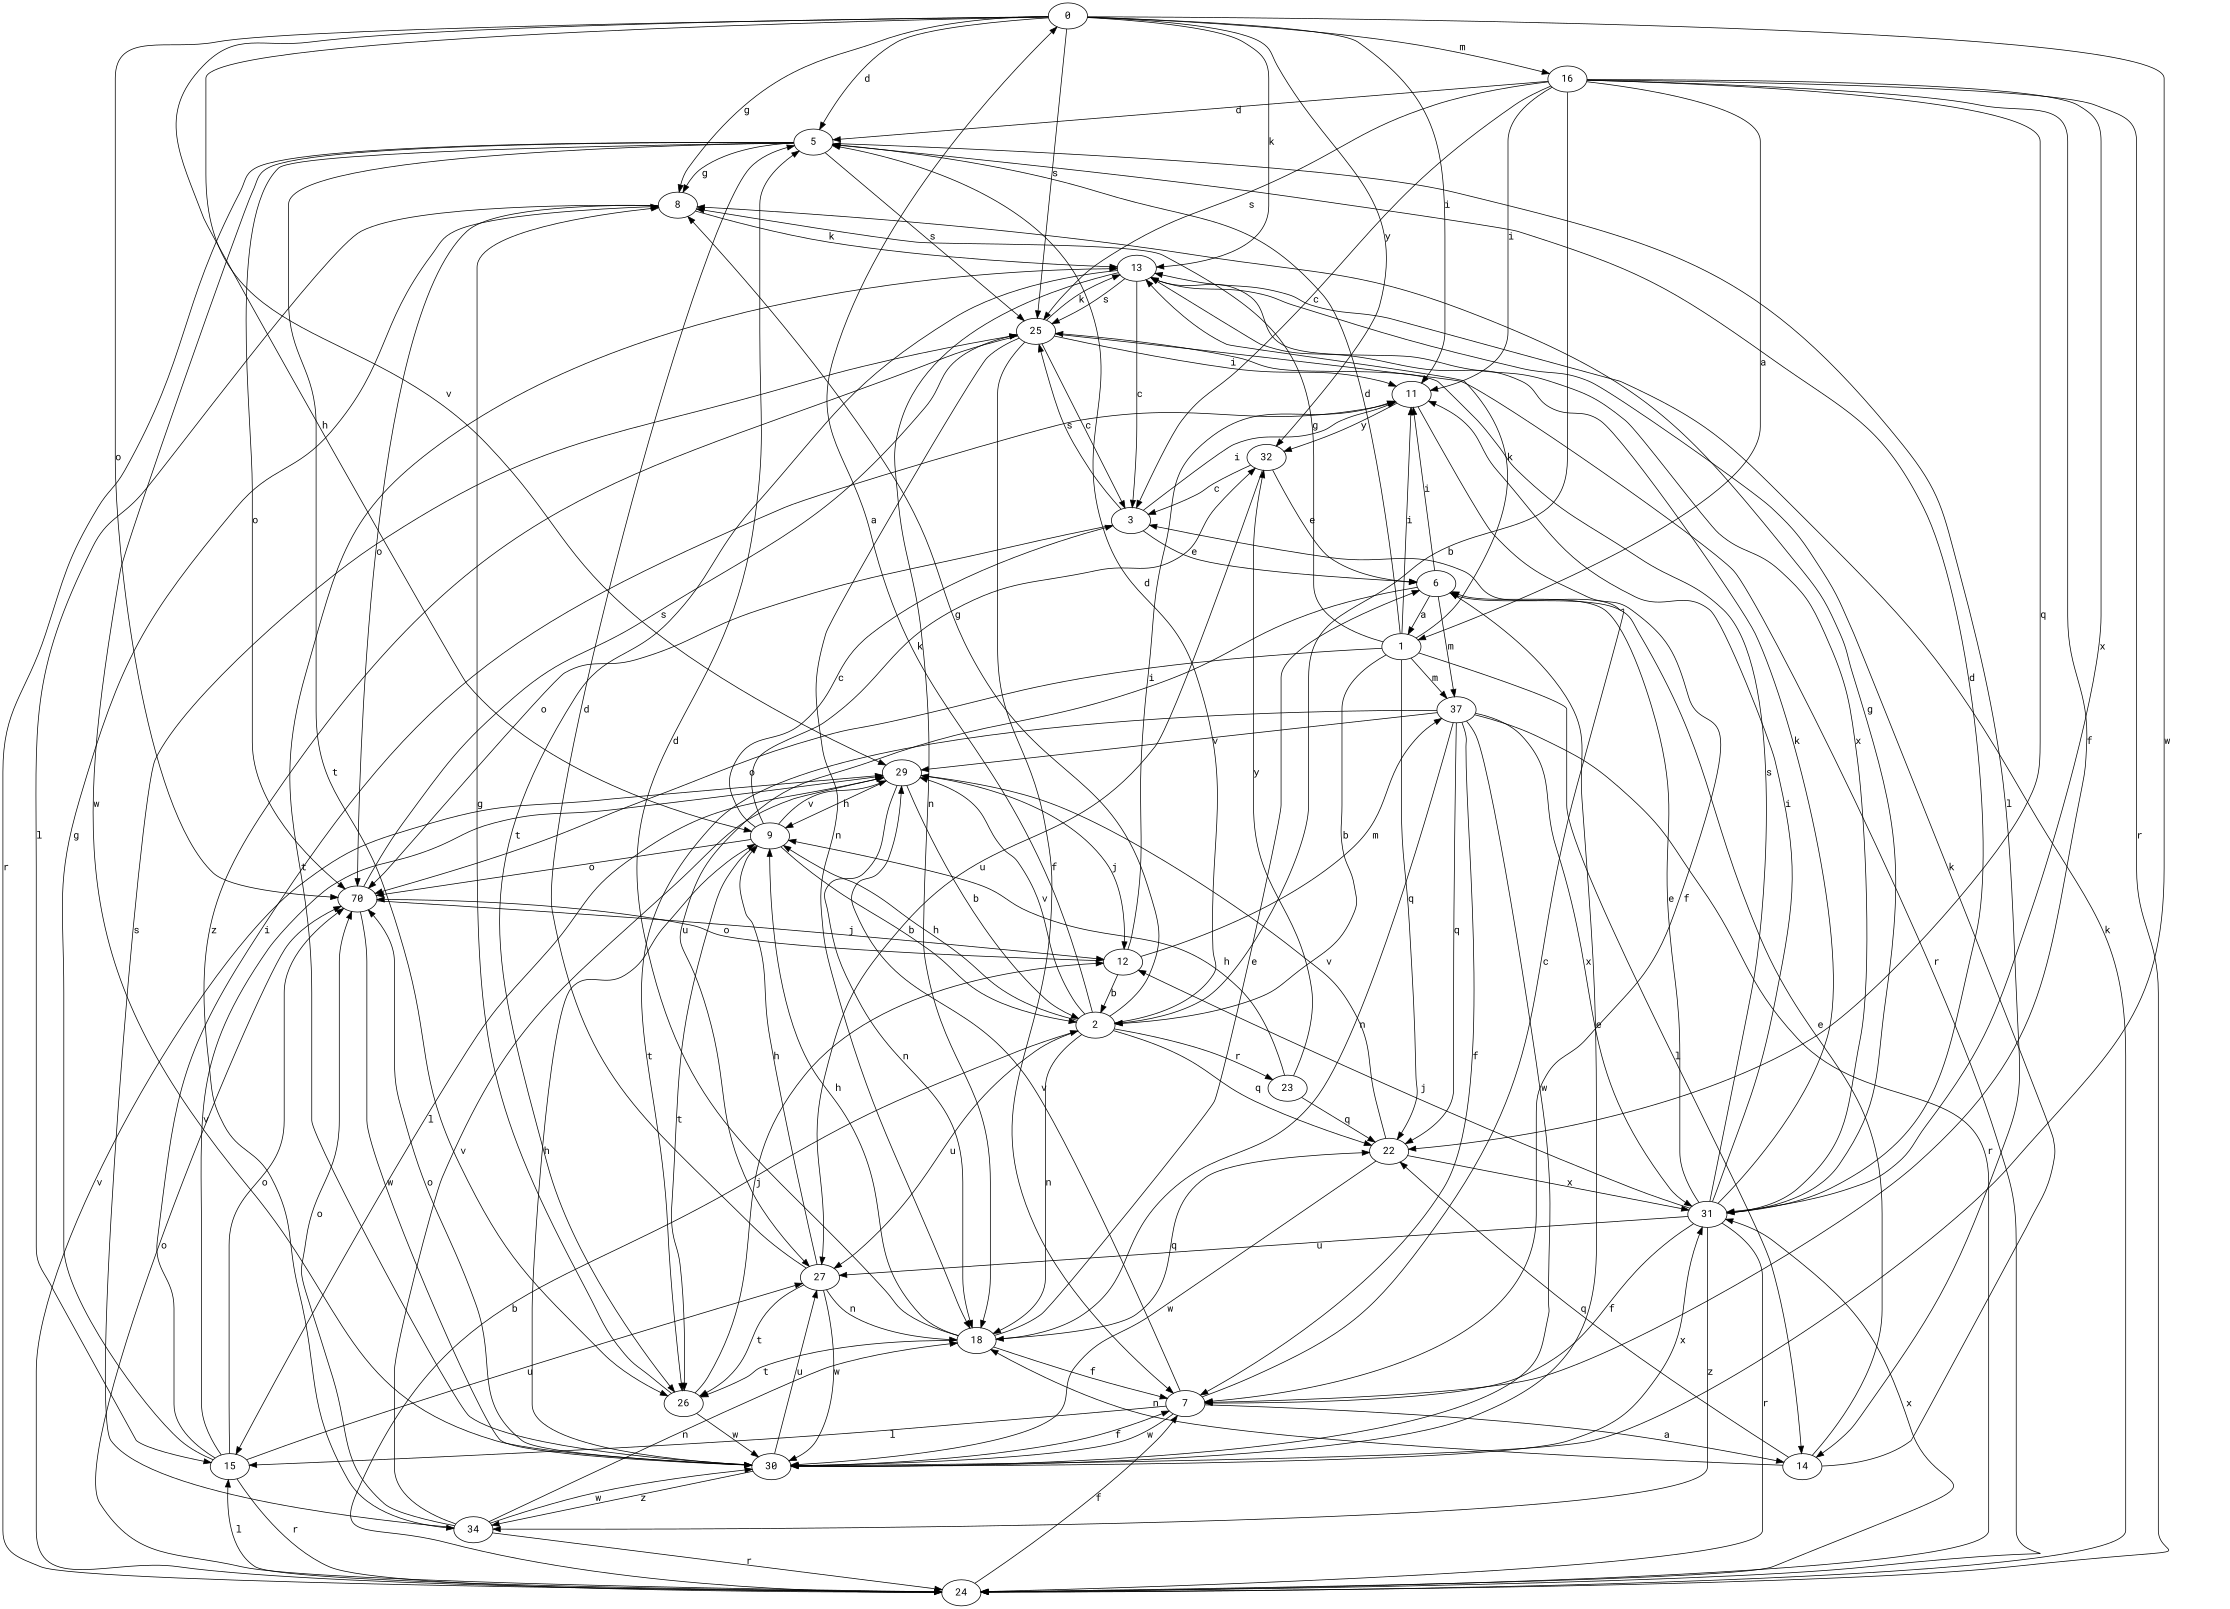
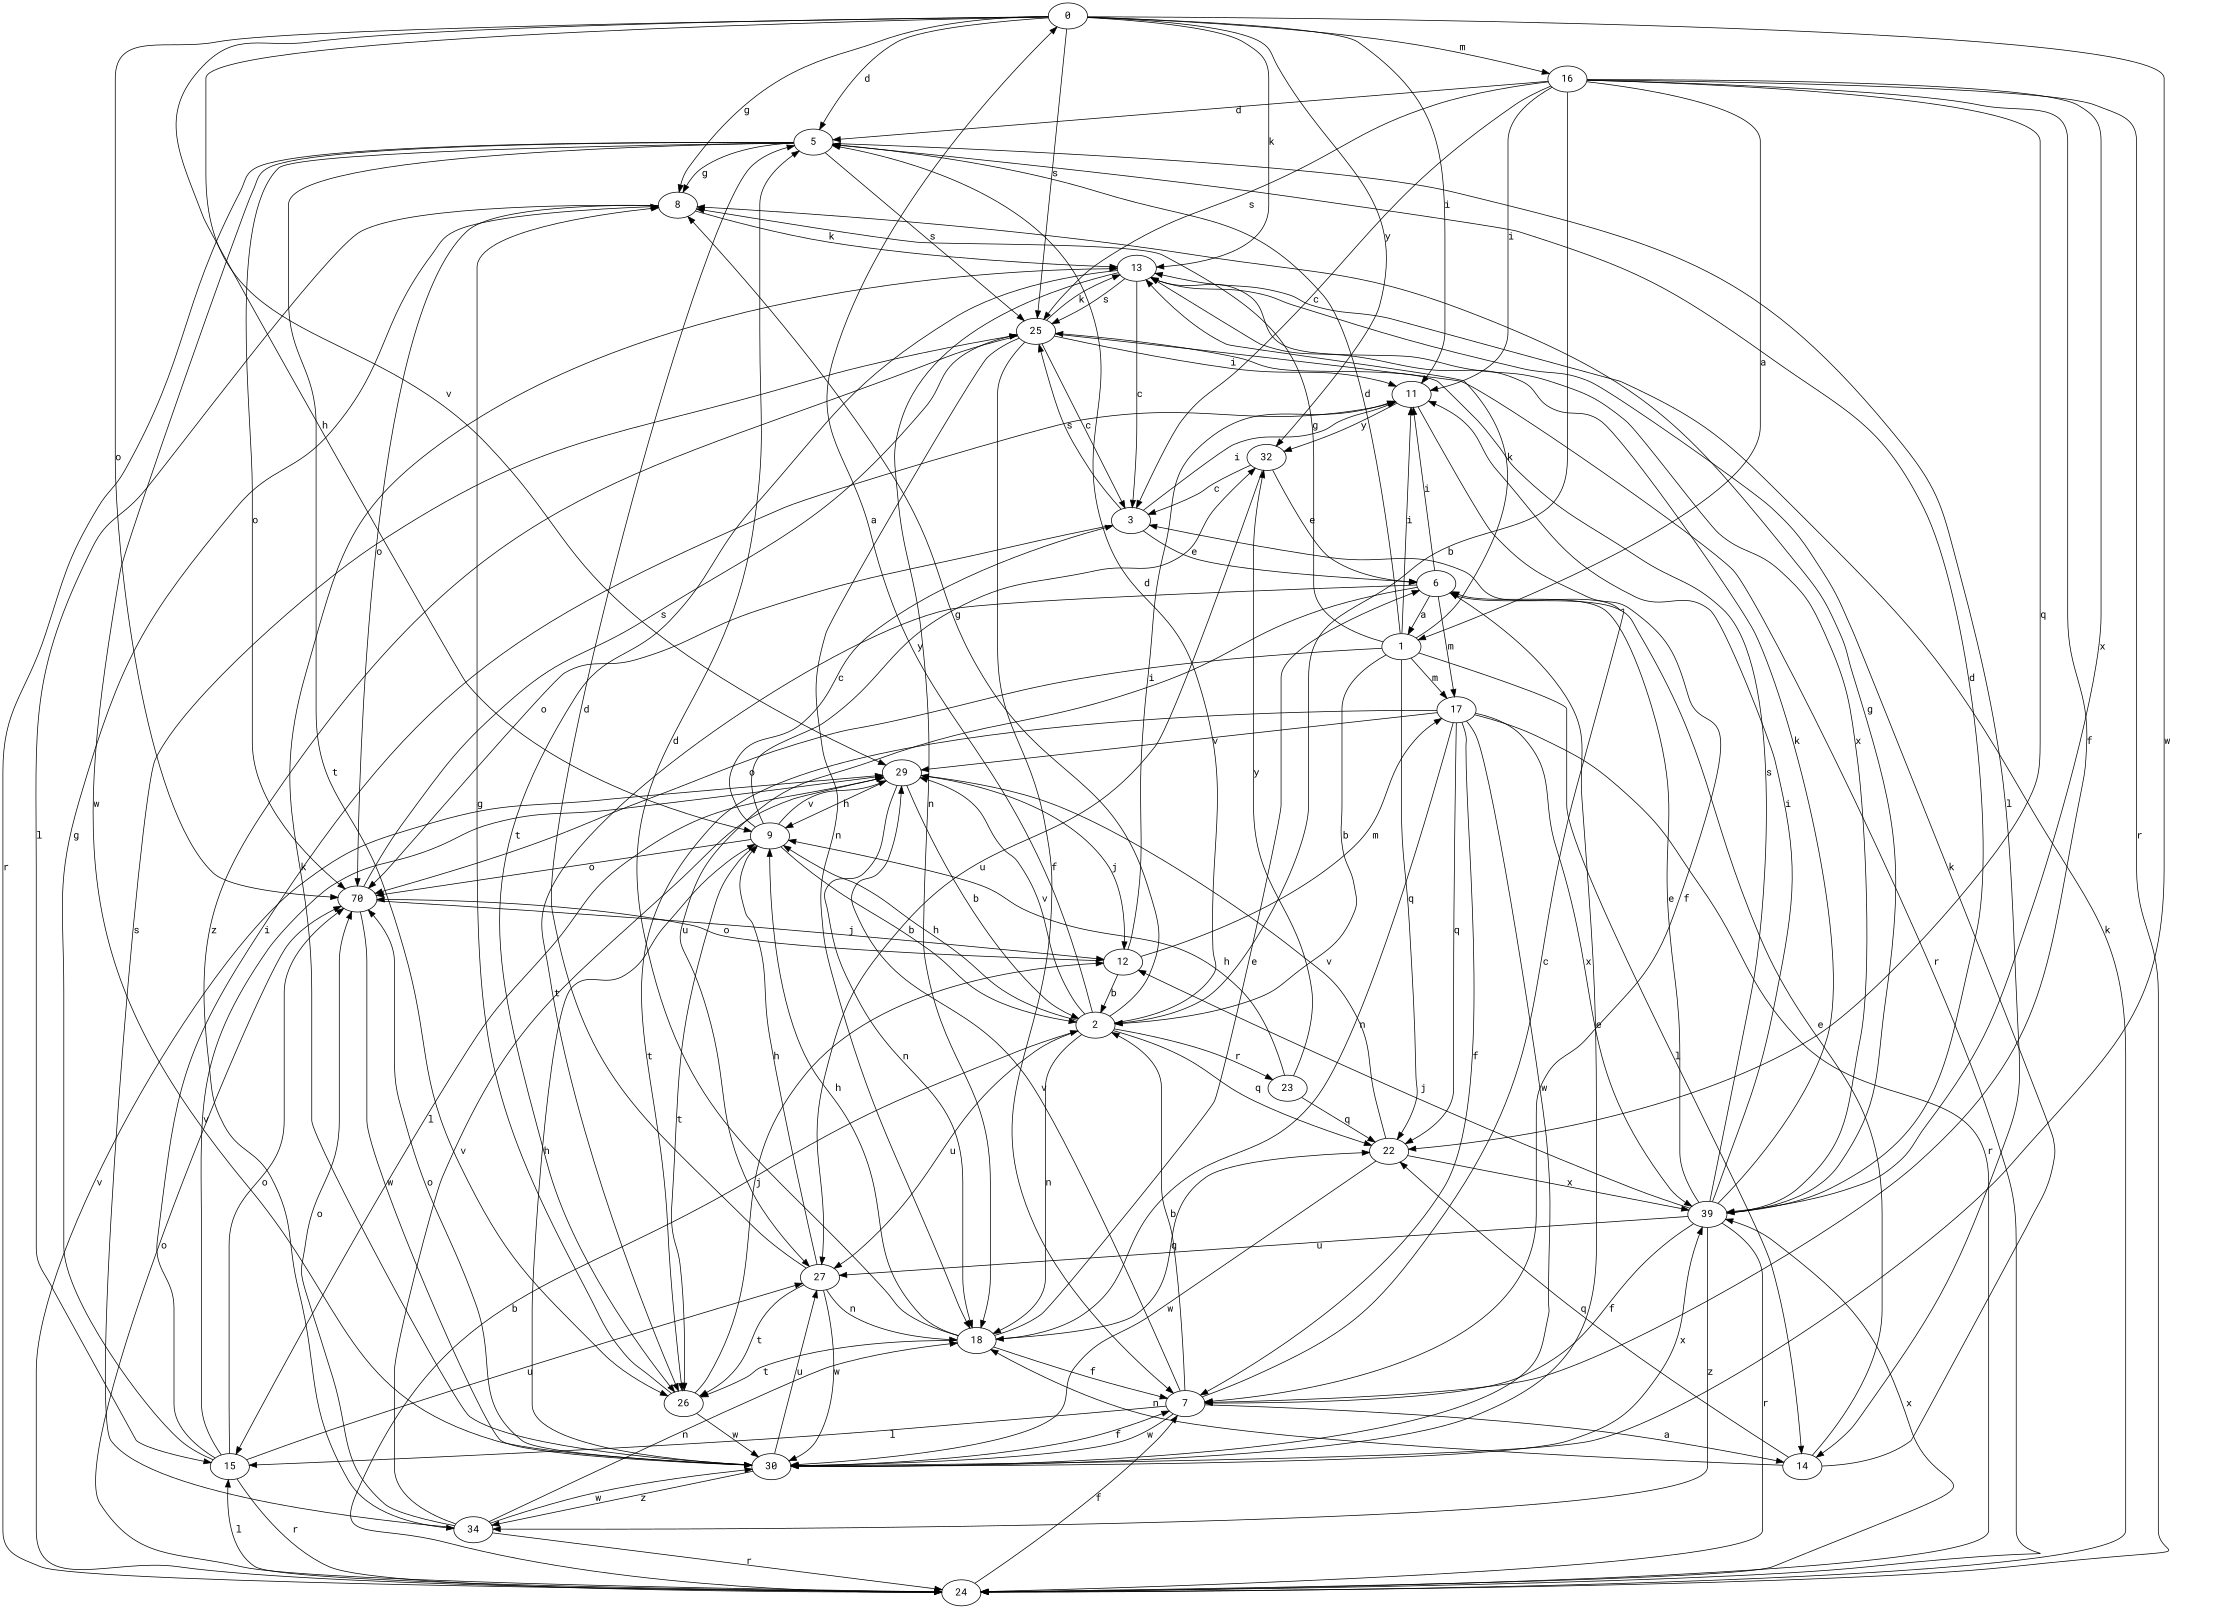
(920, 647) -> (920, 647)
(1457, 710) -> (1457, 710)
none -> (710, 735)
(304, 867) -> (304, 867)
none -> (1164, 1205)
(1707, 1214) -> (1707, 1214)
